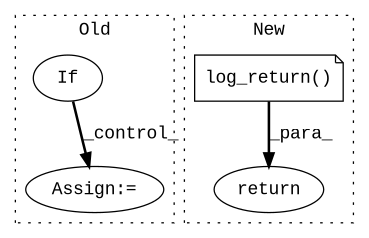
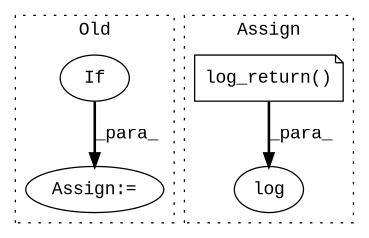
(269, 30) -> (269, 30)
(131, 134) -> (127, 134)
(269, 190) -> (269, 190)
